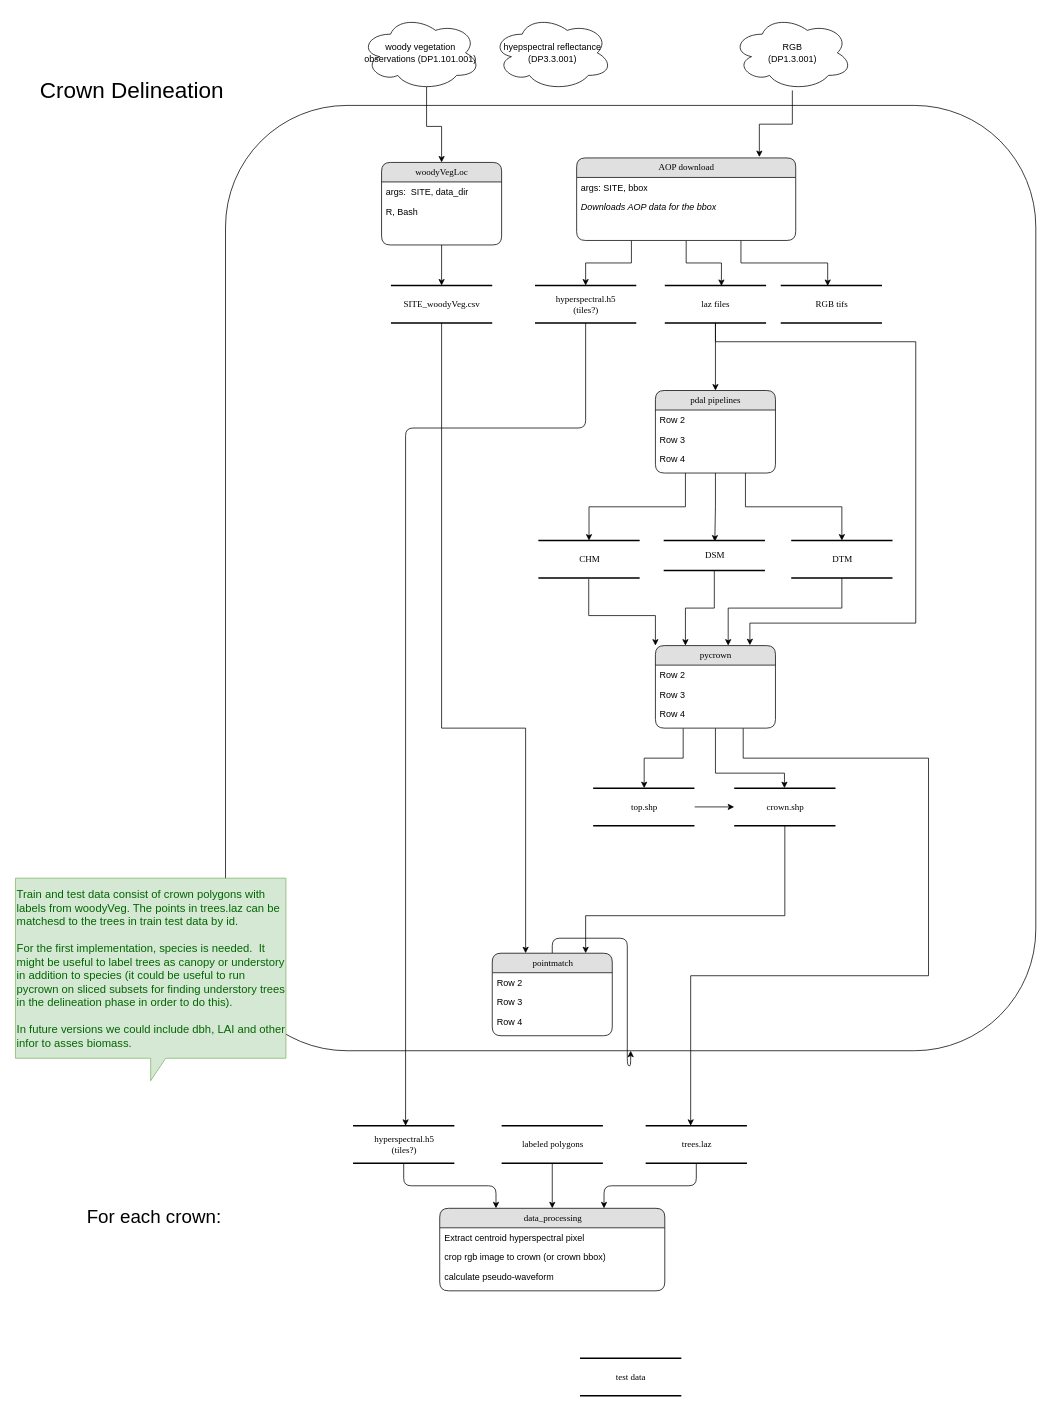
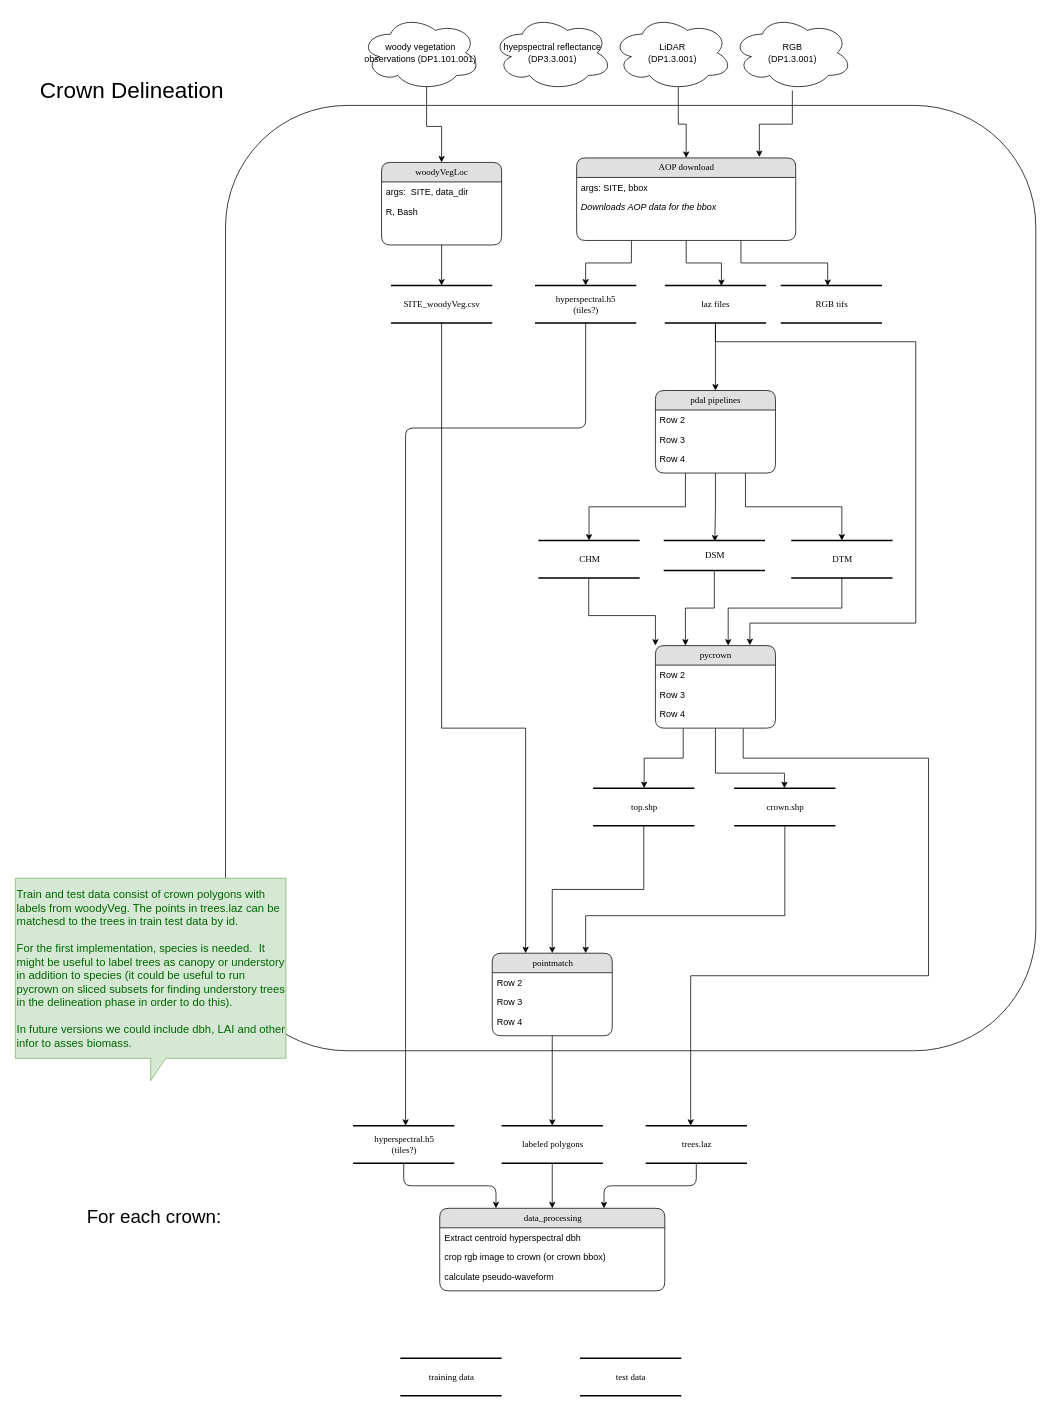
none -> (672, 53)
none -> (678, 123)
(727, 807) -> (604, 889)
(627, 977) -> (552, 1077)
(527, 1238) -> (524, 1238)
none -> (451, 1377)
